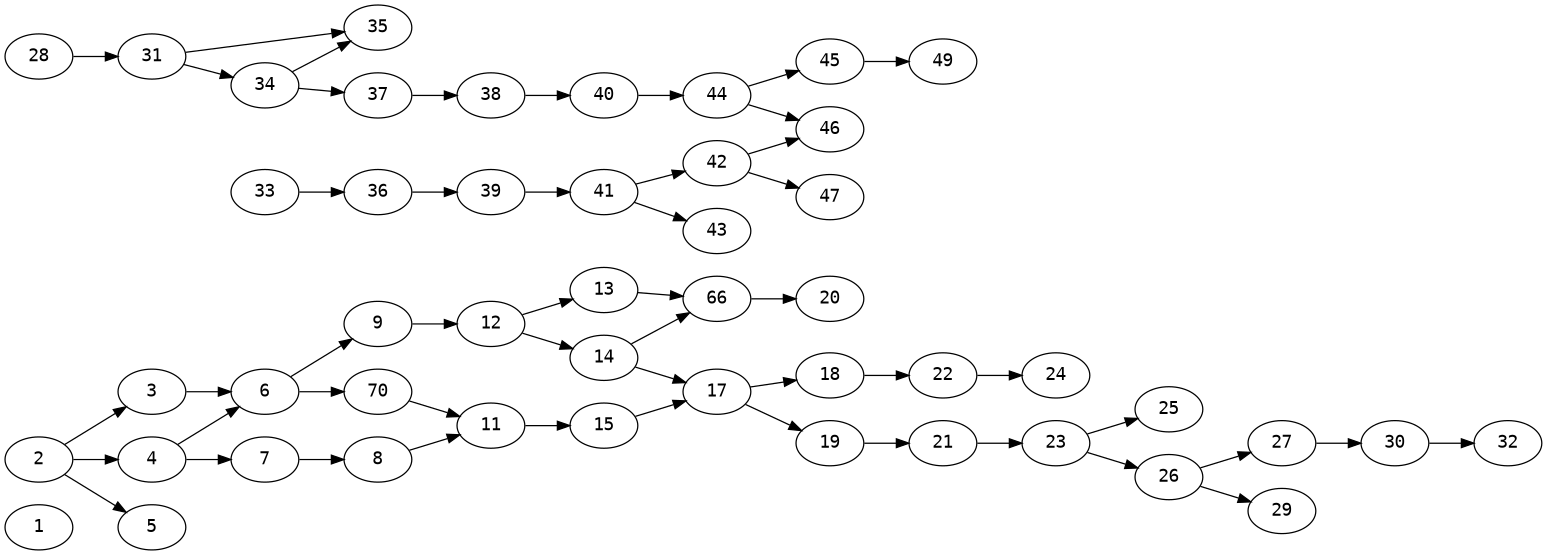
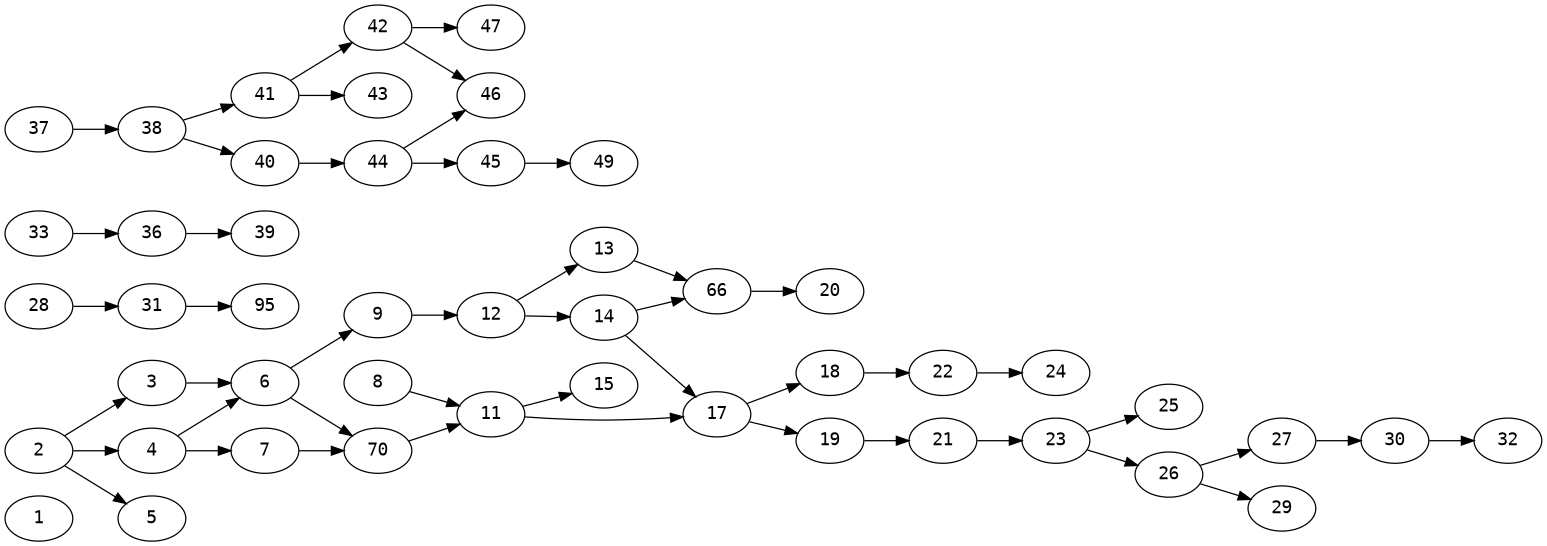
(378, 28) -> (265, 306)
(265, 85) -> none
(541, 192) -> (202, 114)
(654, 411) -> (598, 420)
(315, 460) -> (315, 451)
